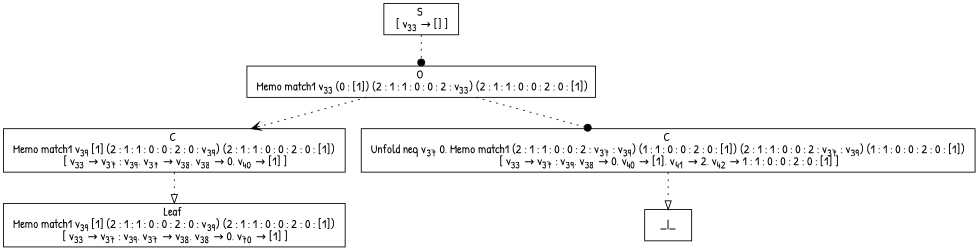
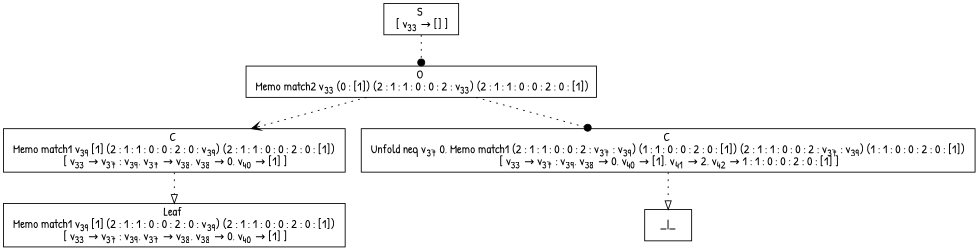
(289, 87) -> (289, 87)
(247, 236) -> (247, 236)
